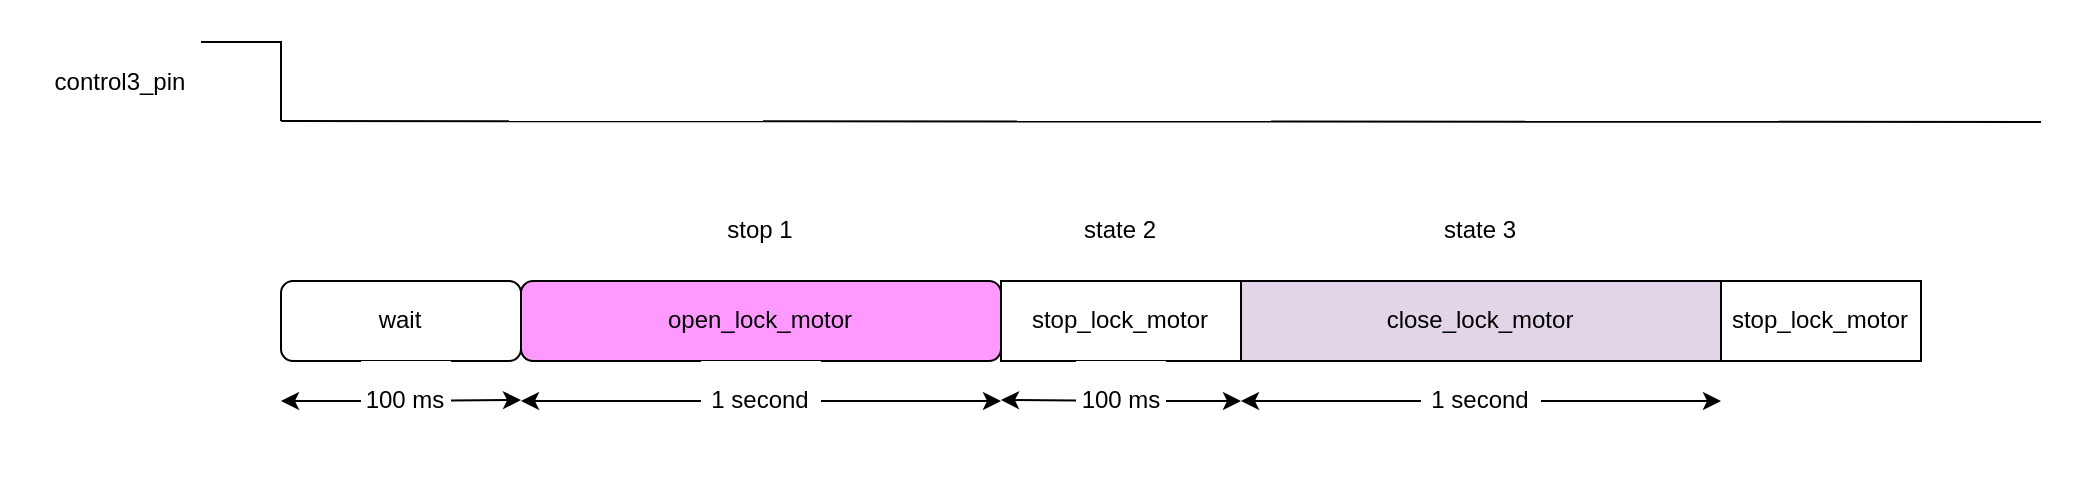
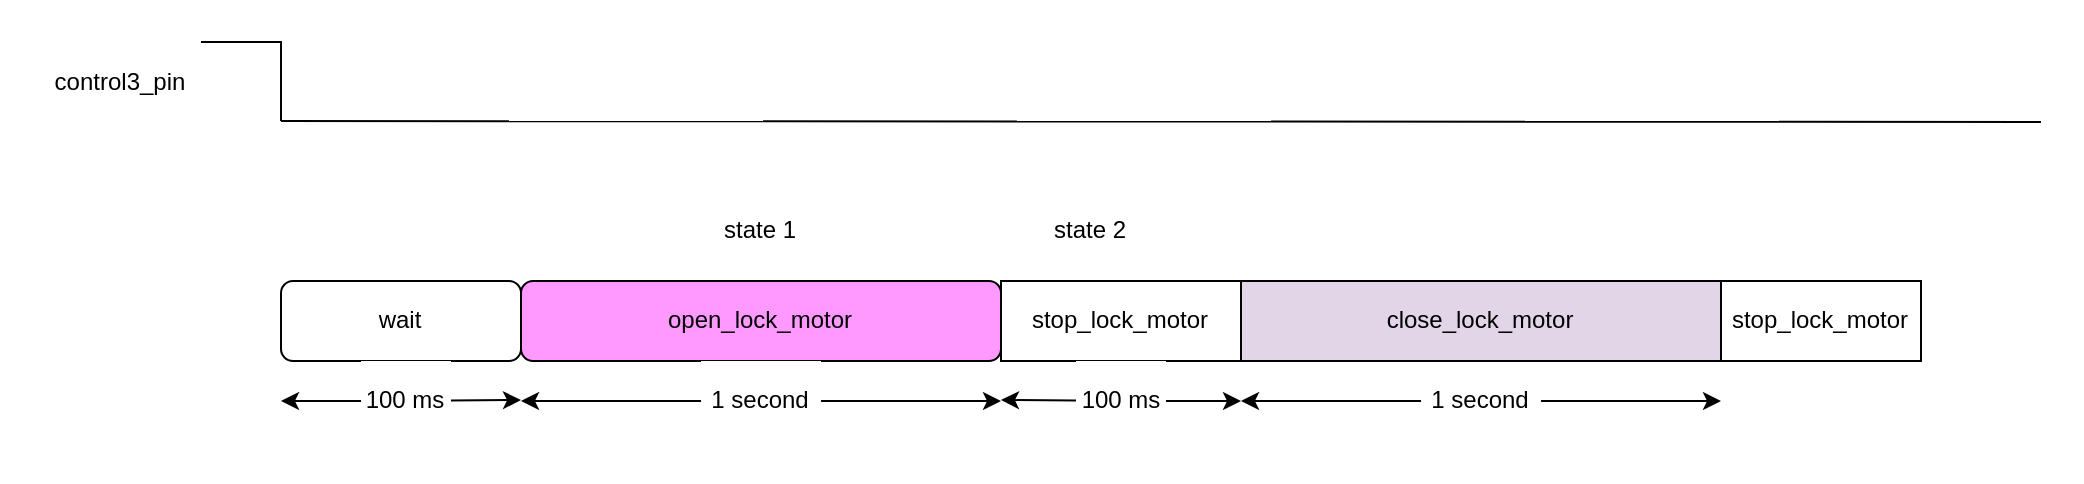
(761, 231) -> (761, 231)
(1121, 231) -> (1091, 231)
(1481, 231) -> none
